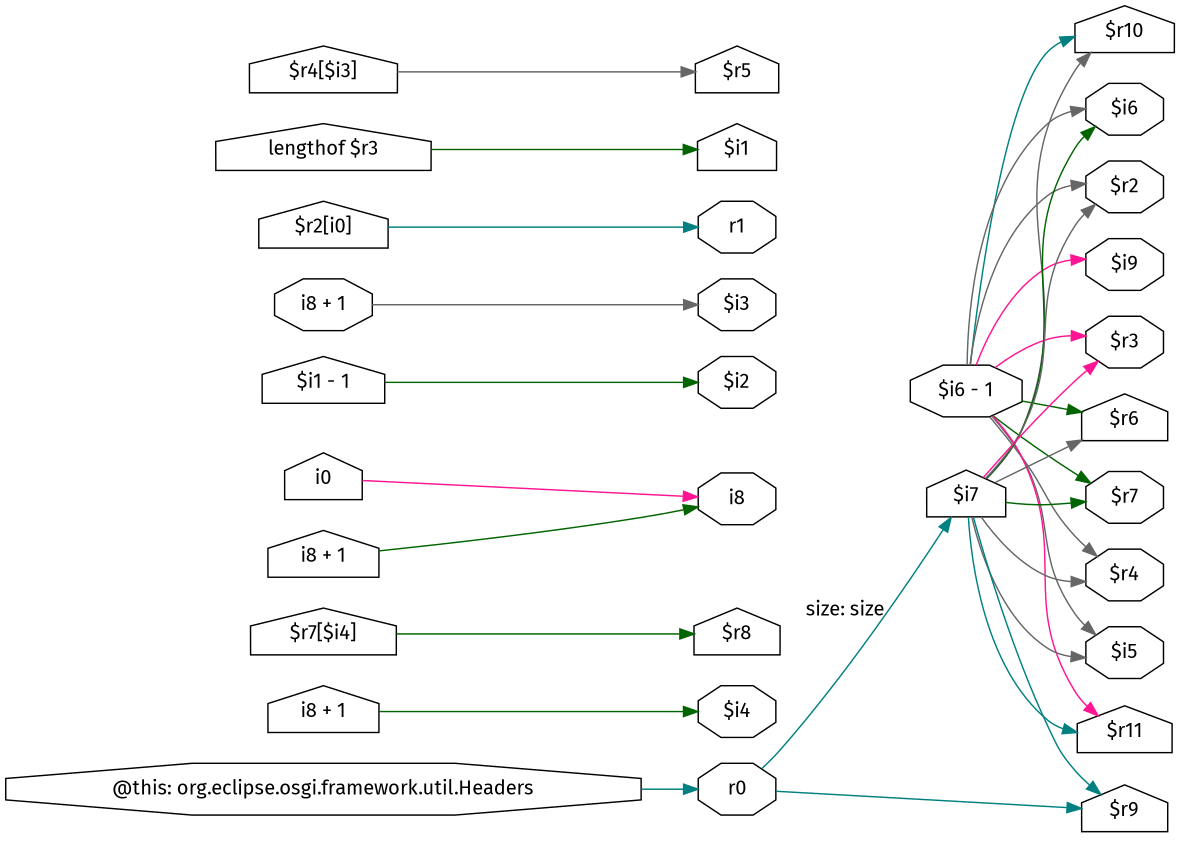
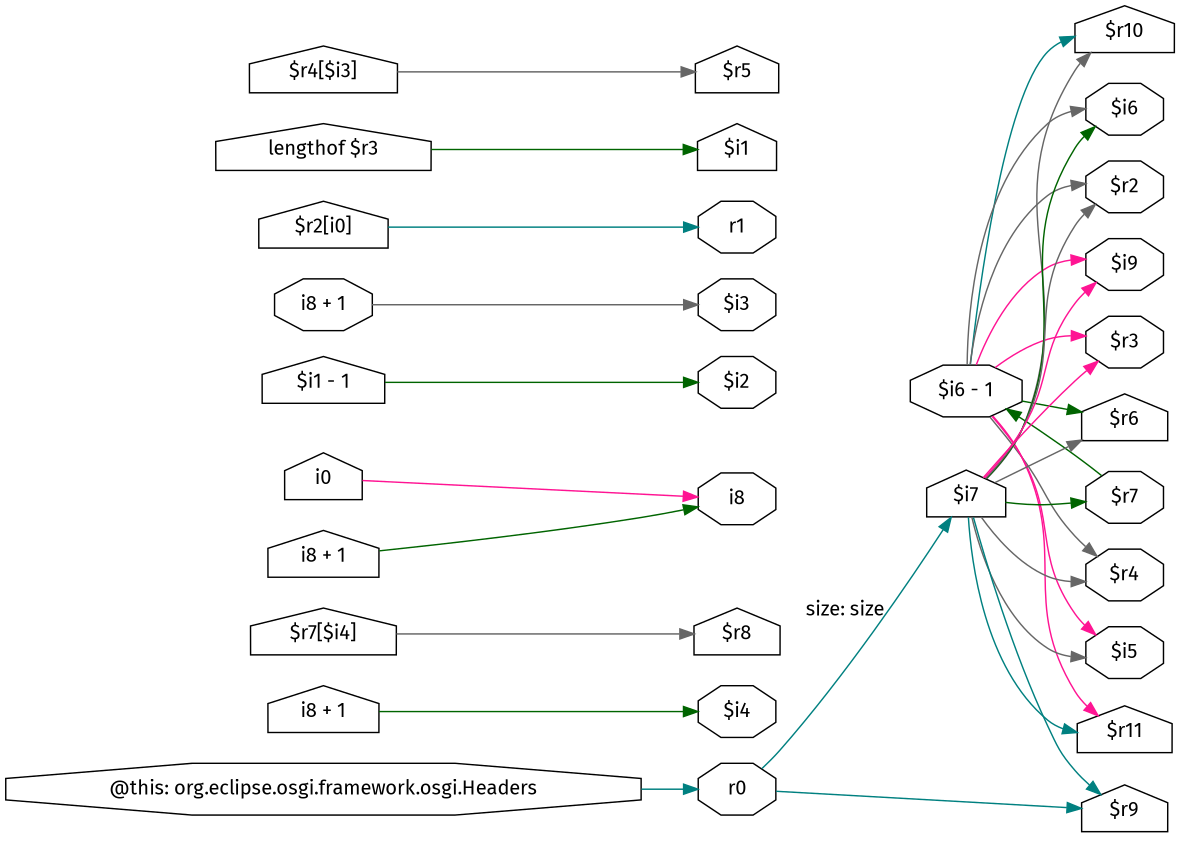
none -> (1040, 388)
(1035, 447) -> (1057, 442)
(1043, 519) -> (1043, 519)
(538, 634) -> (538, 634)
(323, 789) -> (323, 789)
